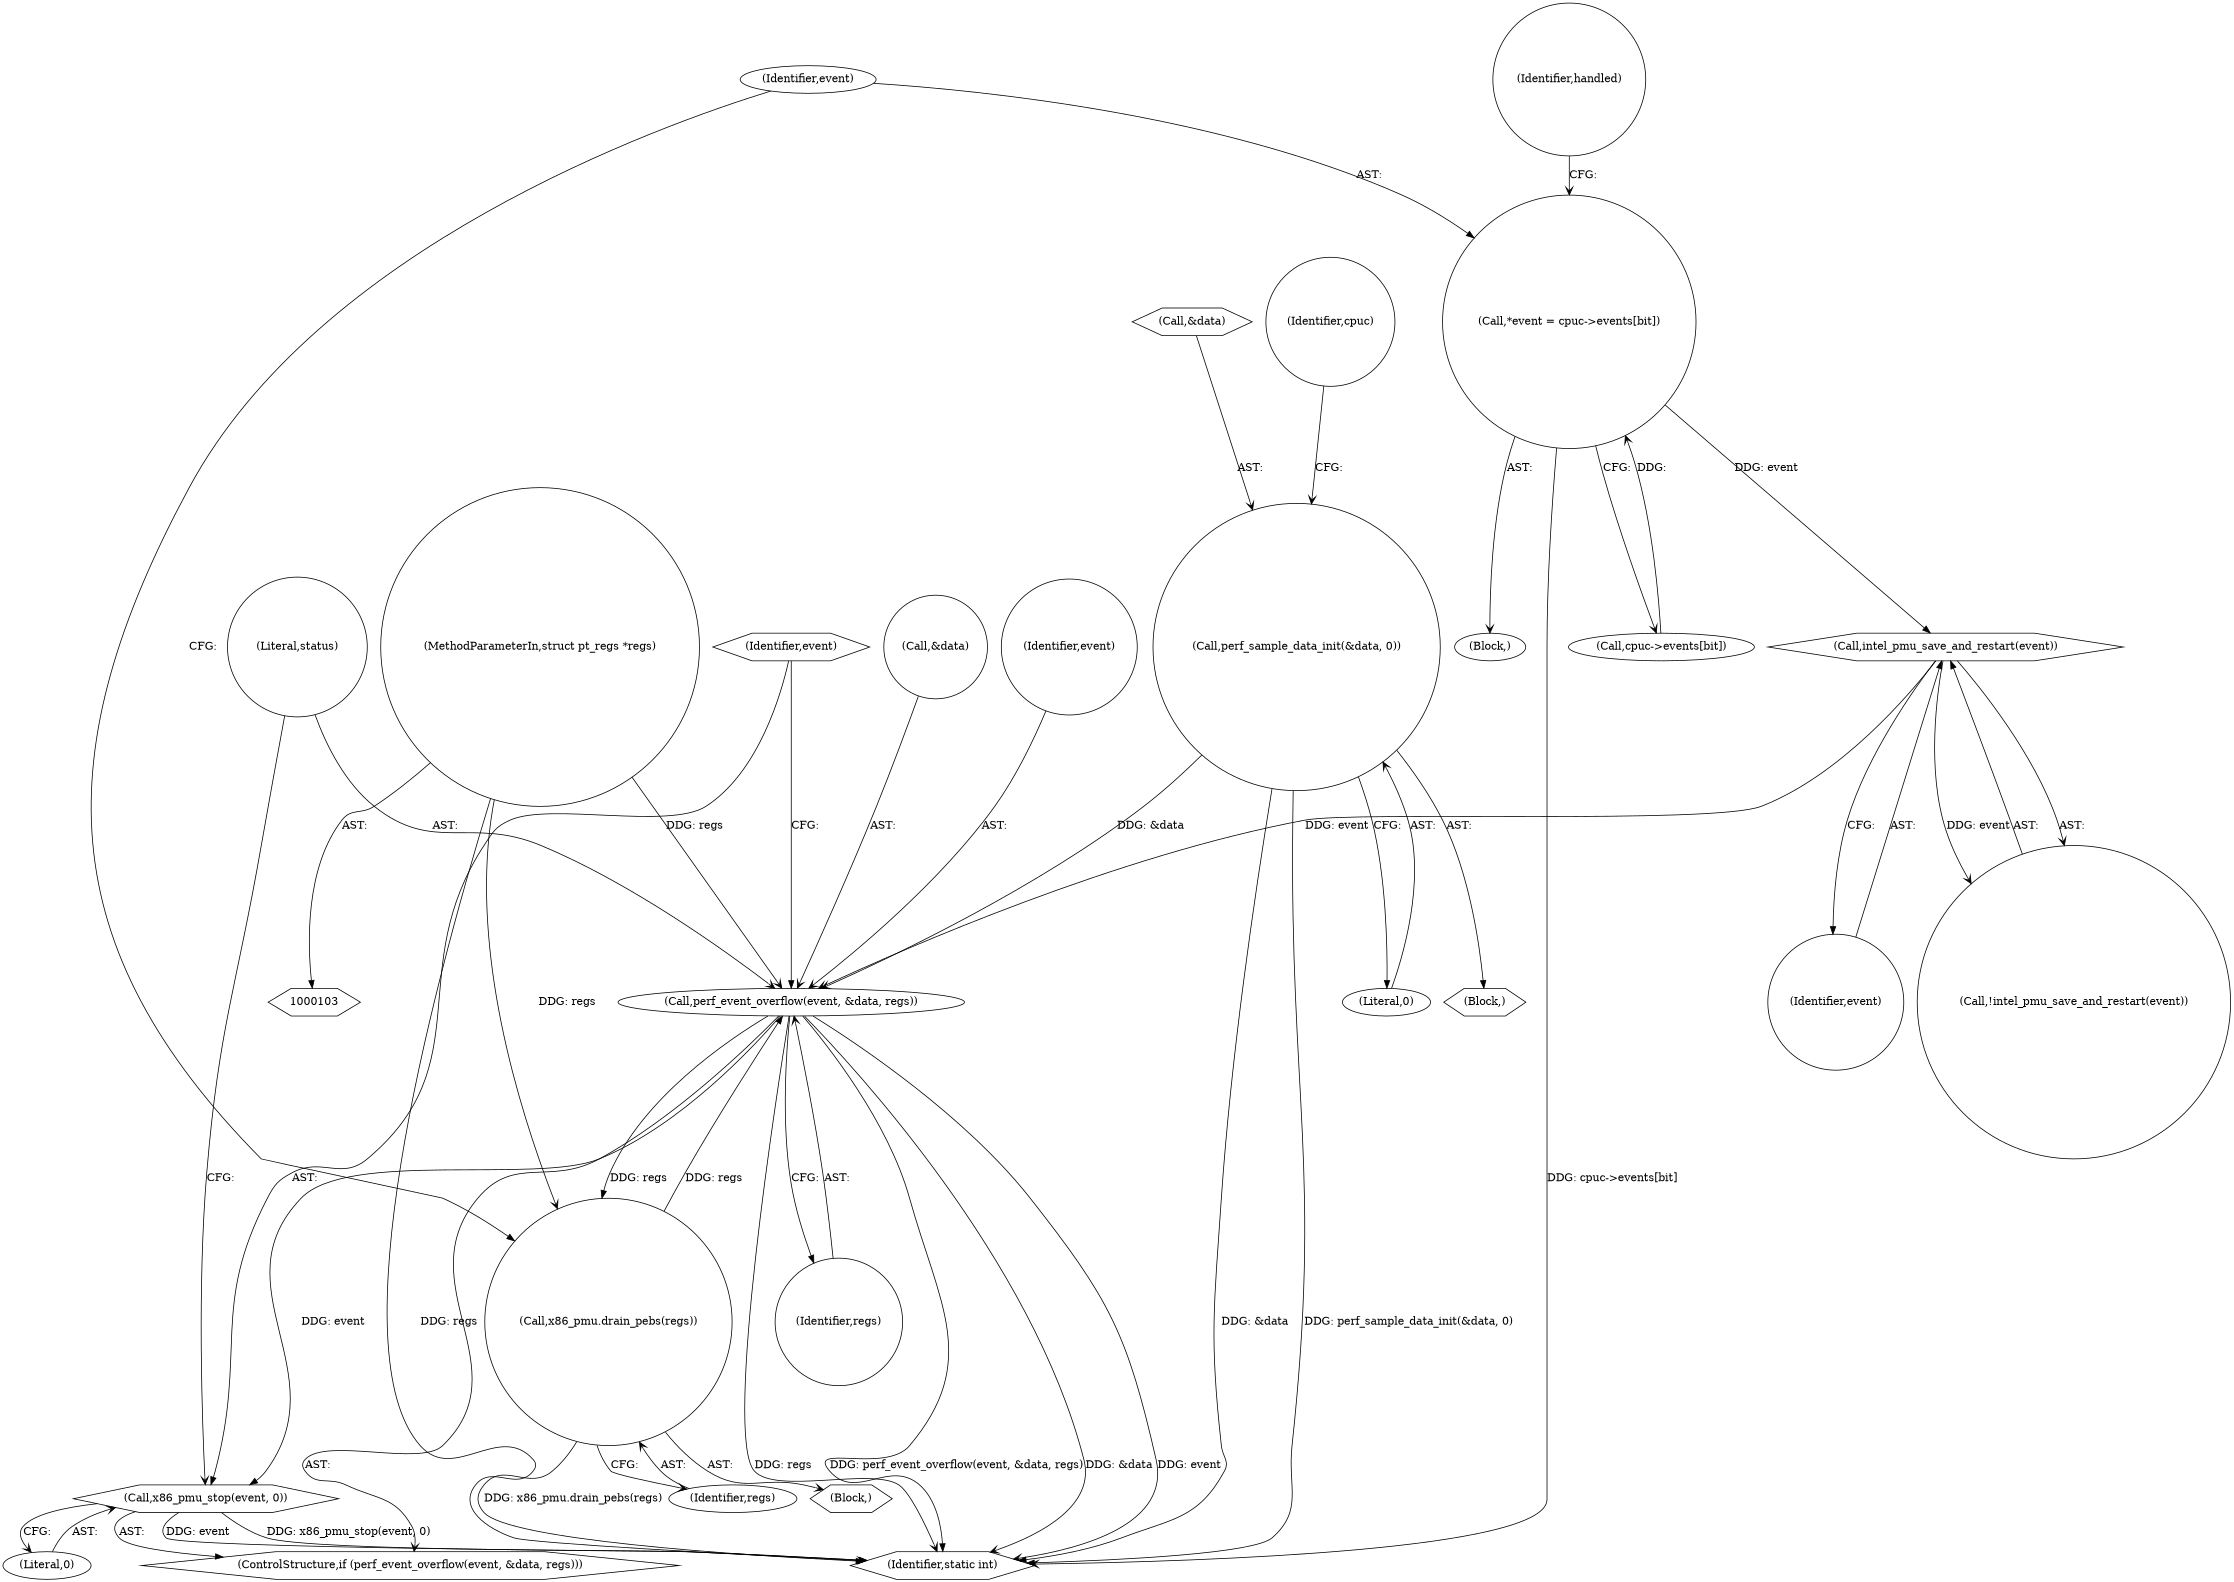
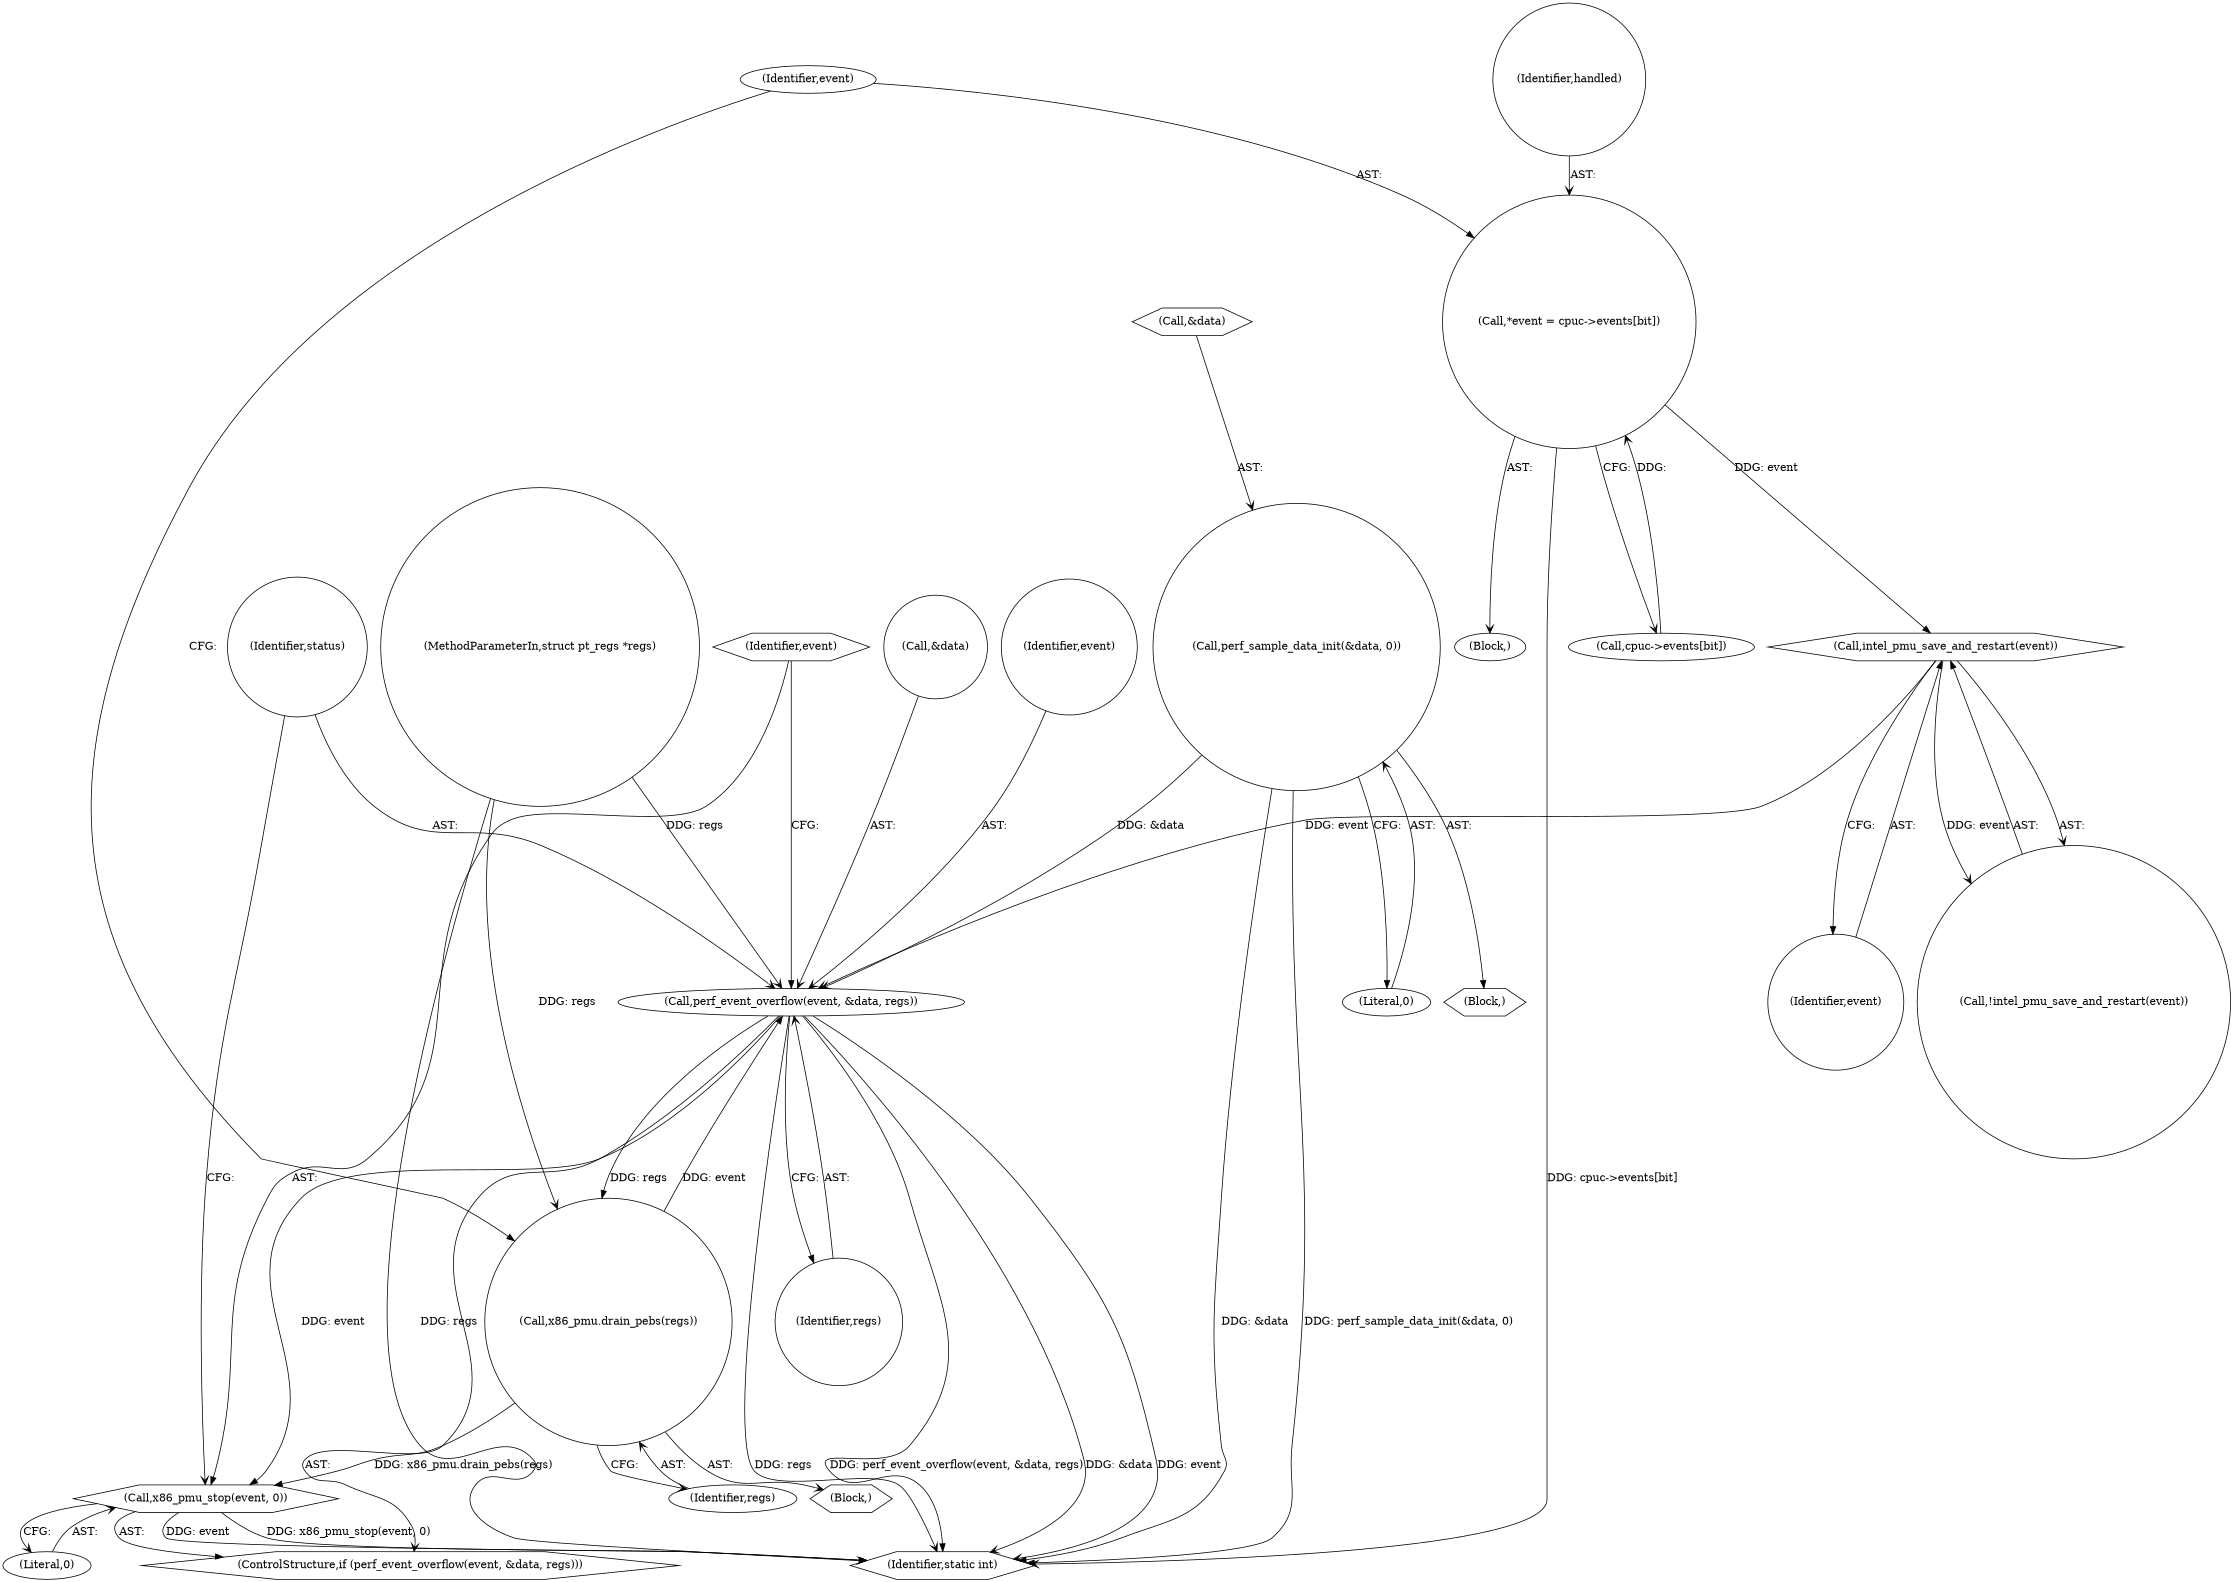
(1585, 175) -> (1585, 175)
(1330, 322) -> none
(297, 647) -> (297, 647)
(314, 1002) -> none
(714, 1179) -> (714, 1179)
(597, 1540) -> (379, 1459)
